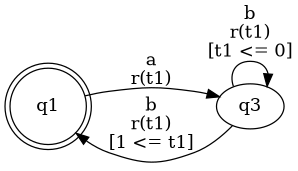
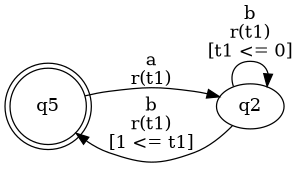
(48, 106) -> (48, 106)
(250, 106) -> (250, 106)
